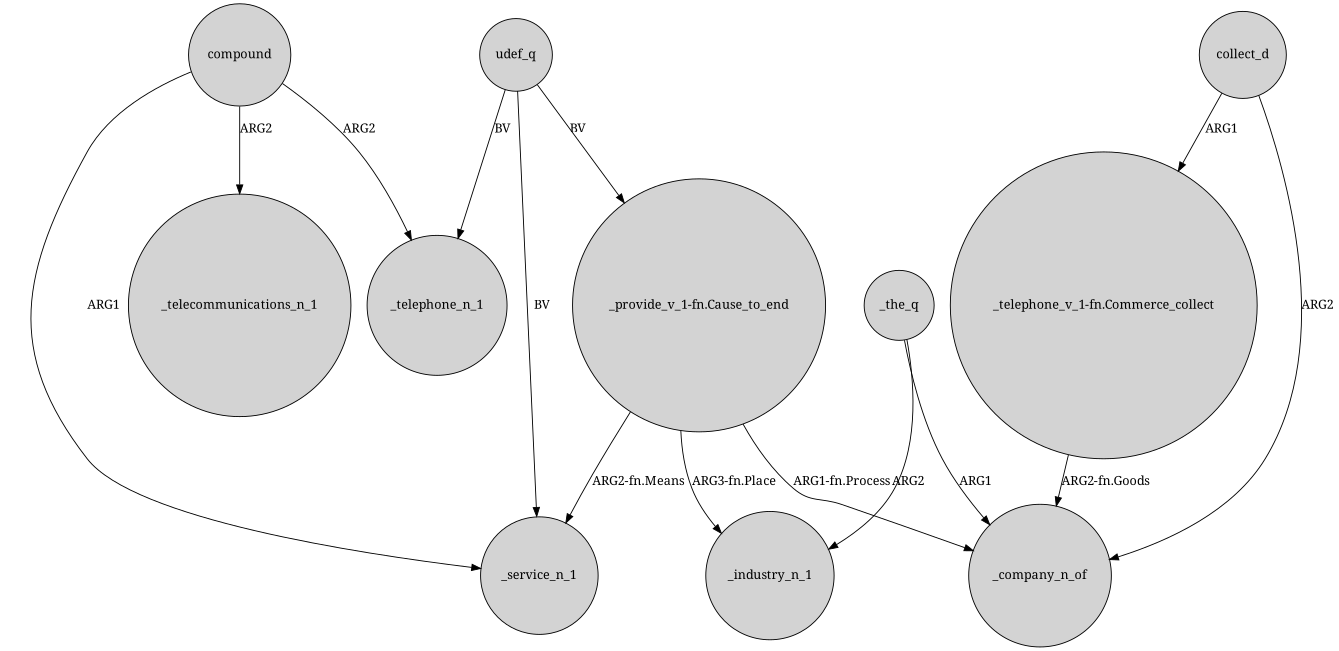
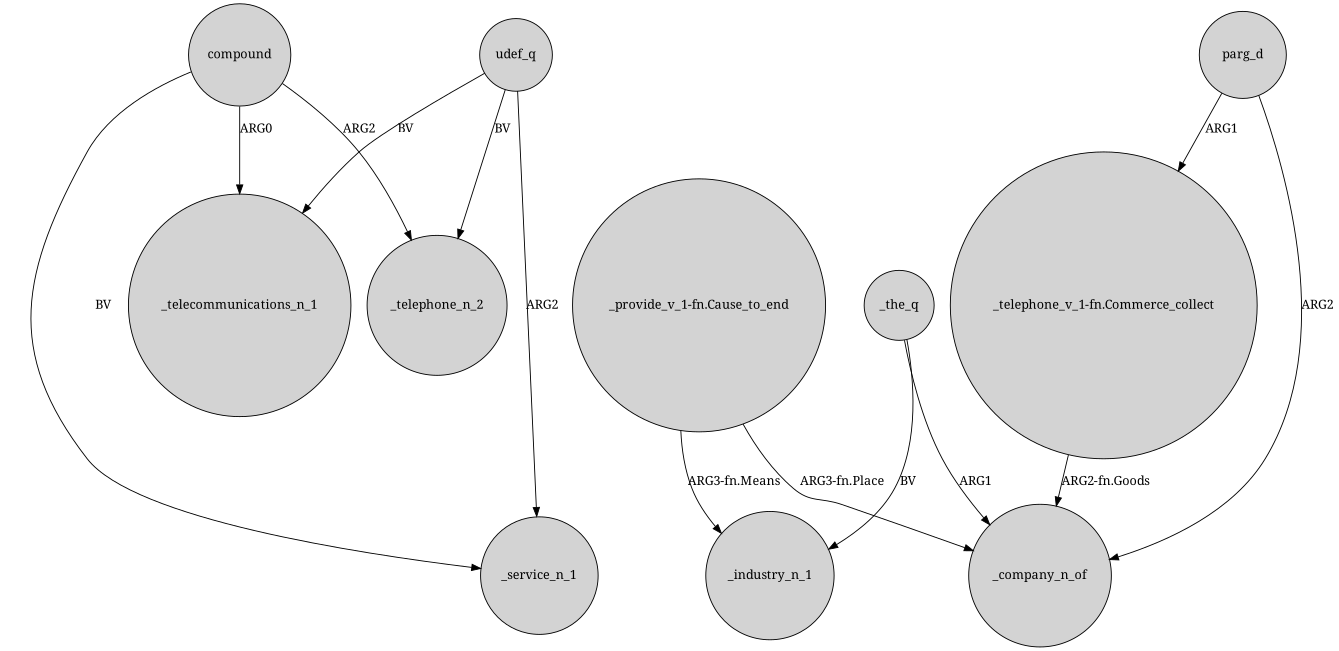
(1243, 55) -> (1243, 55)
(256, 129) -> (256, 129)
(578, 140) -> (389, 130)
(104, 305) -> (104, 305)
(437, 305) -> (437, 305)
(542, 305) -> (542, 305)
(599, 463) -> none
(734, 482) -> (734, 482)
(842, 482) -> (842, 482)
(909, 482) -> (909, 482)
